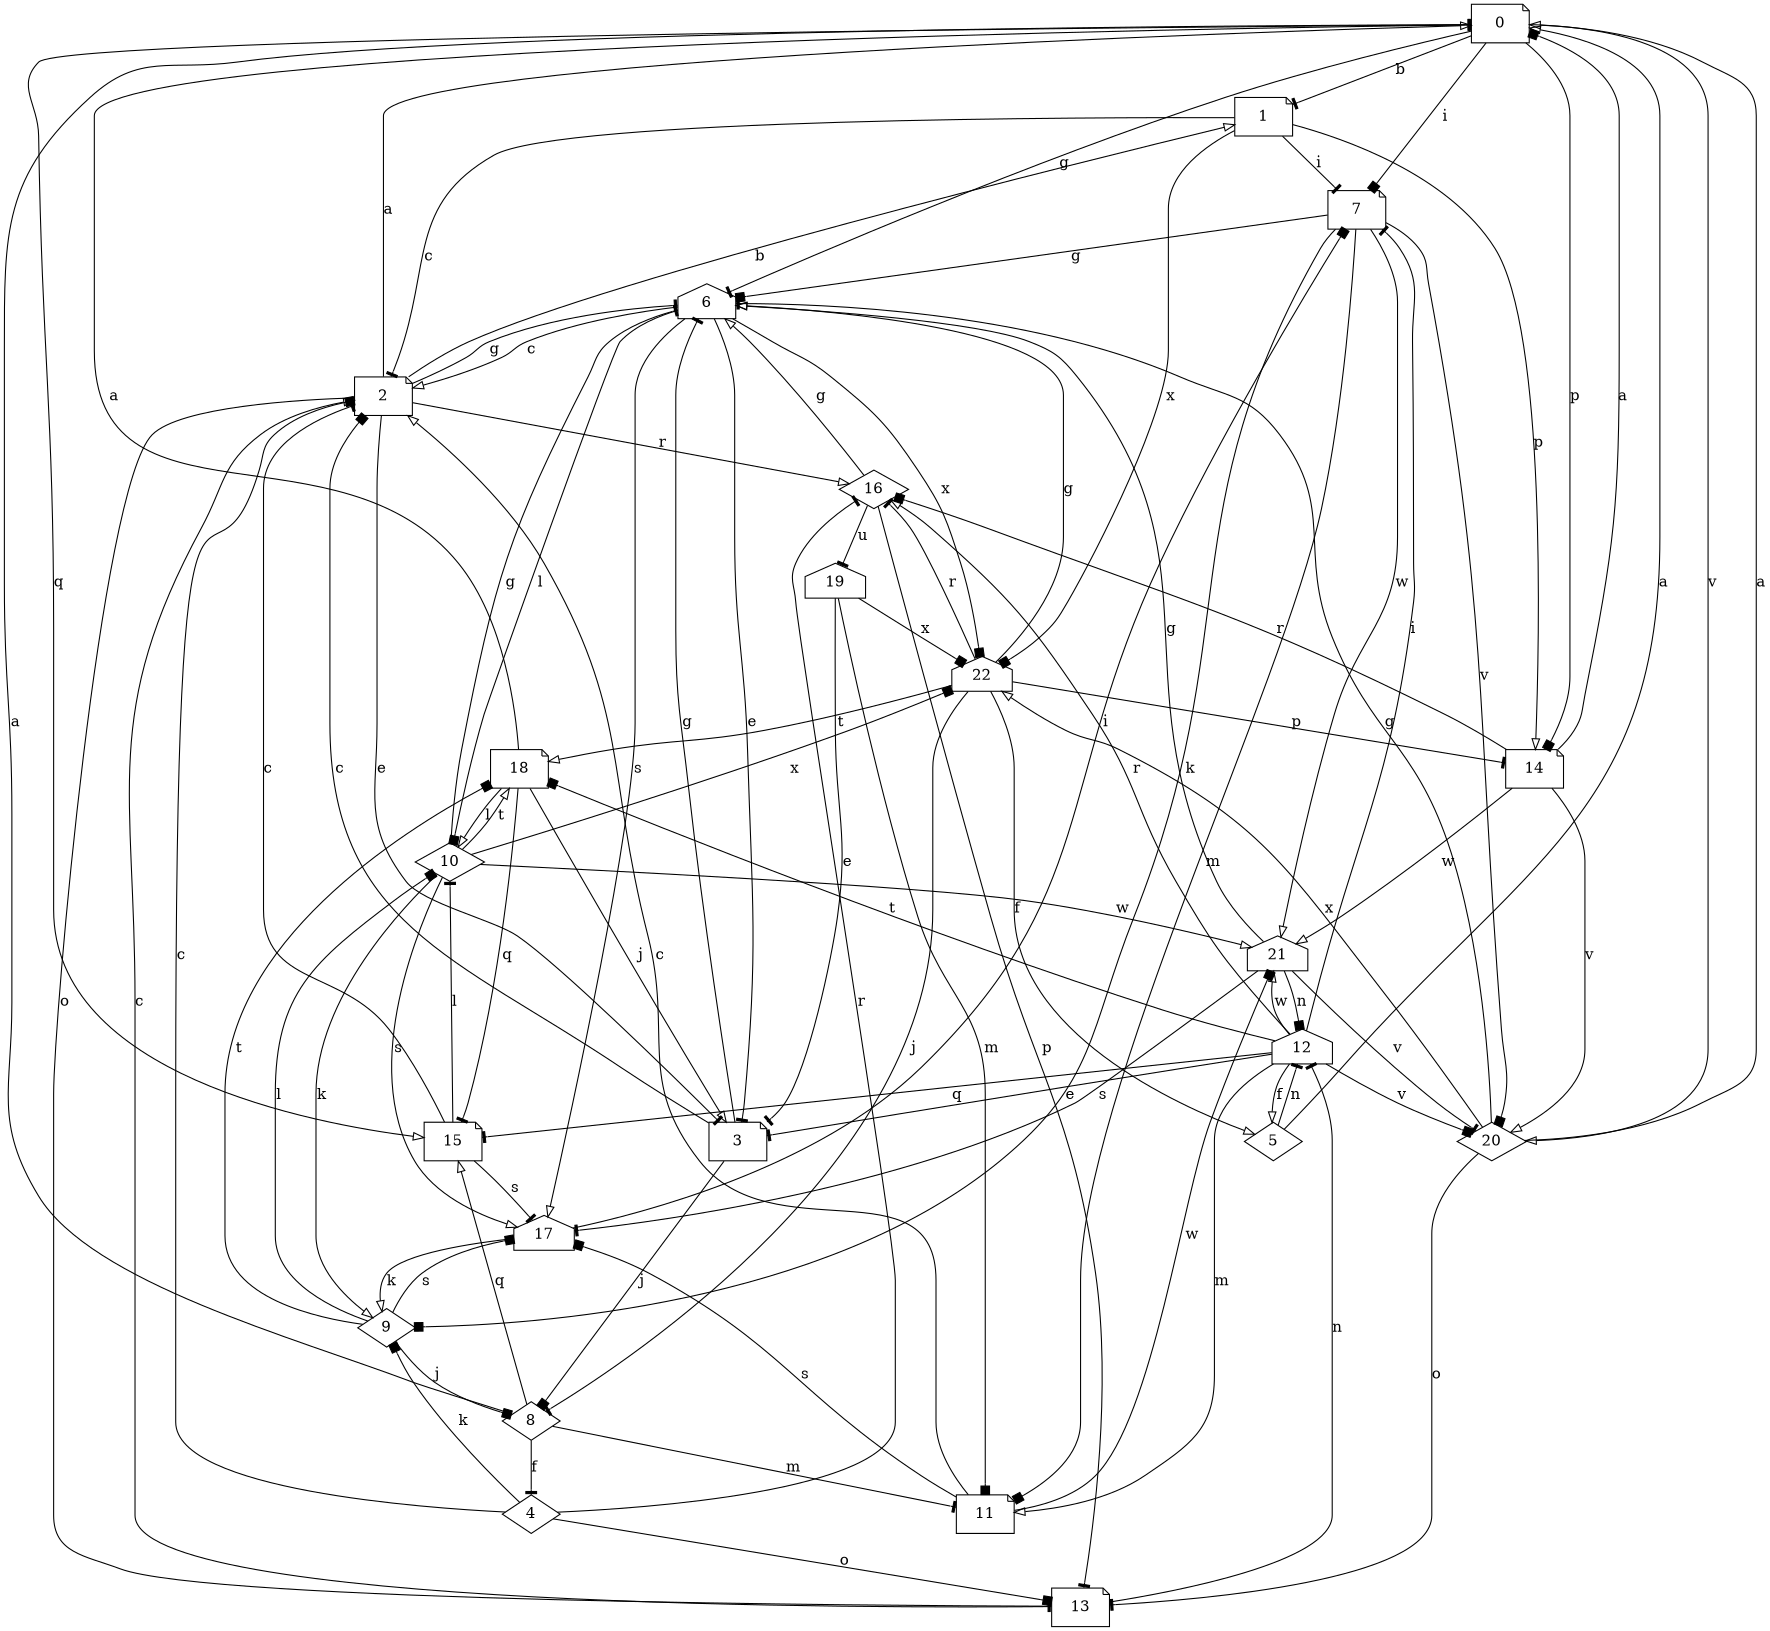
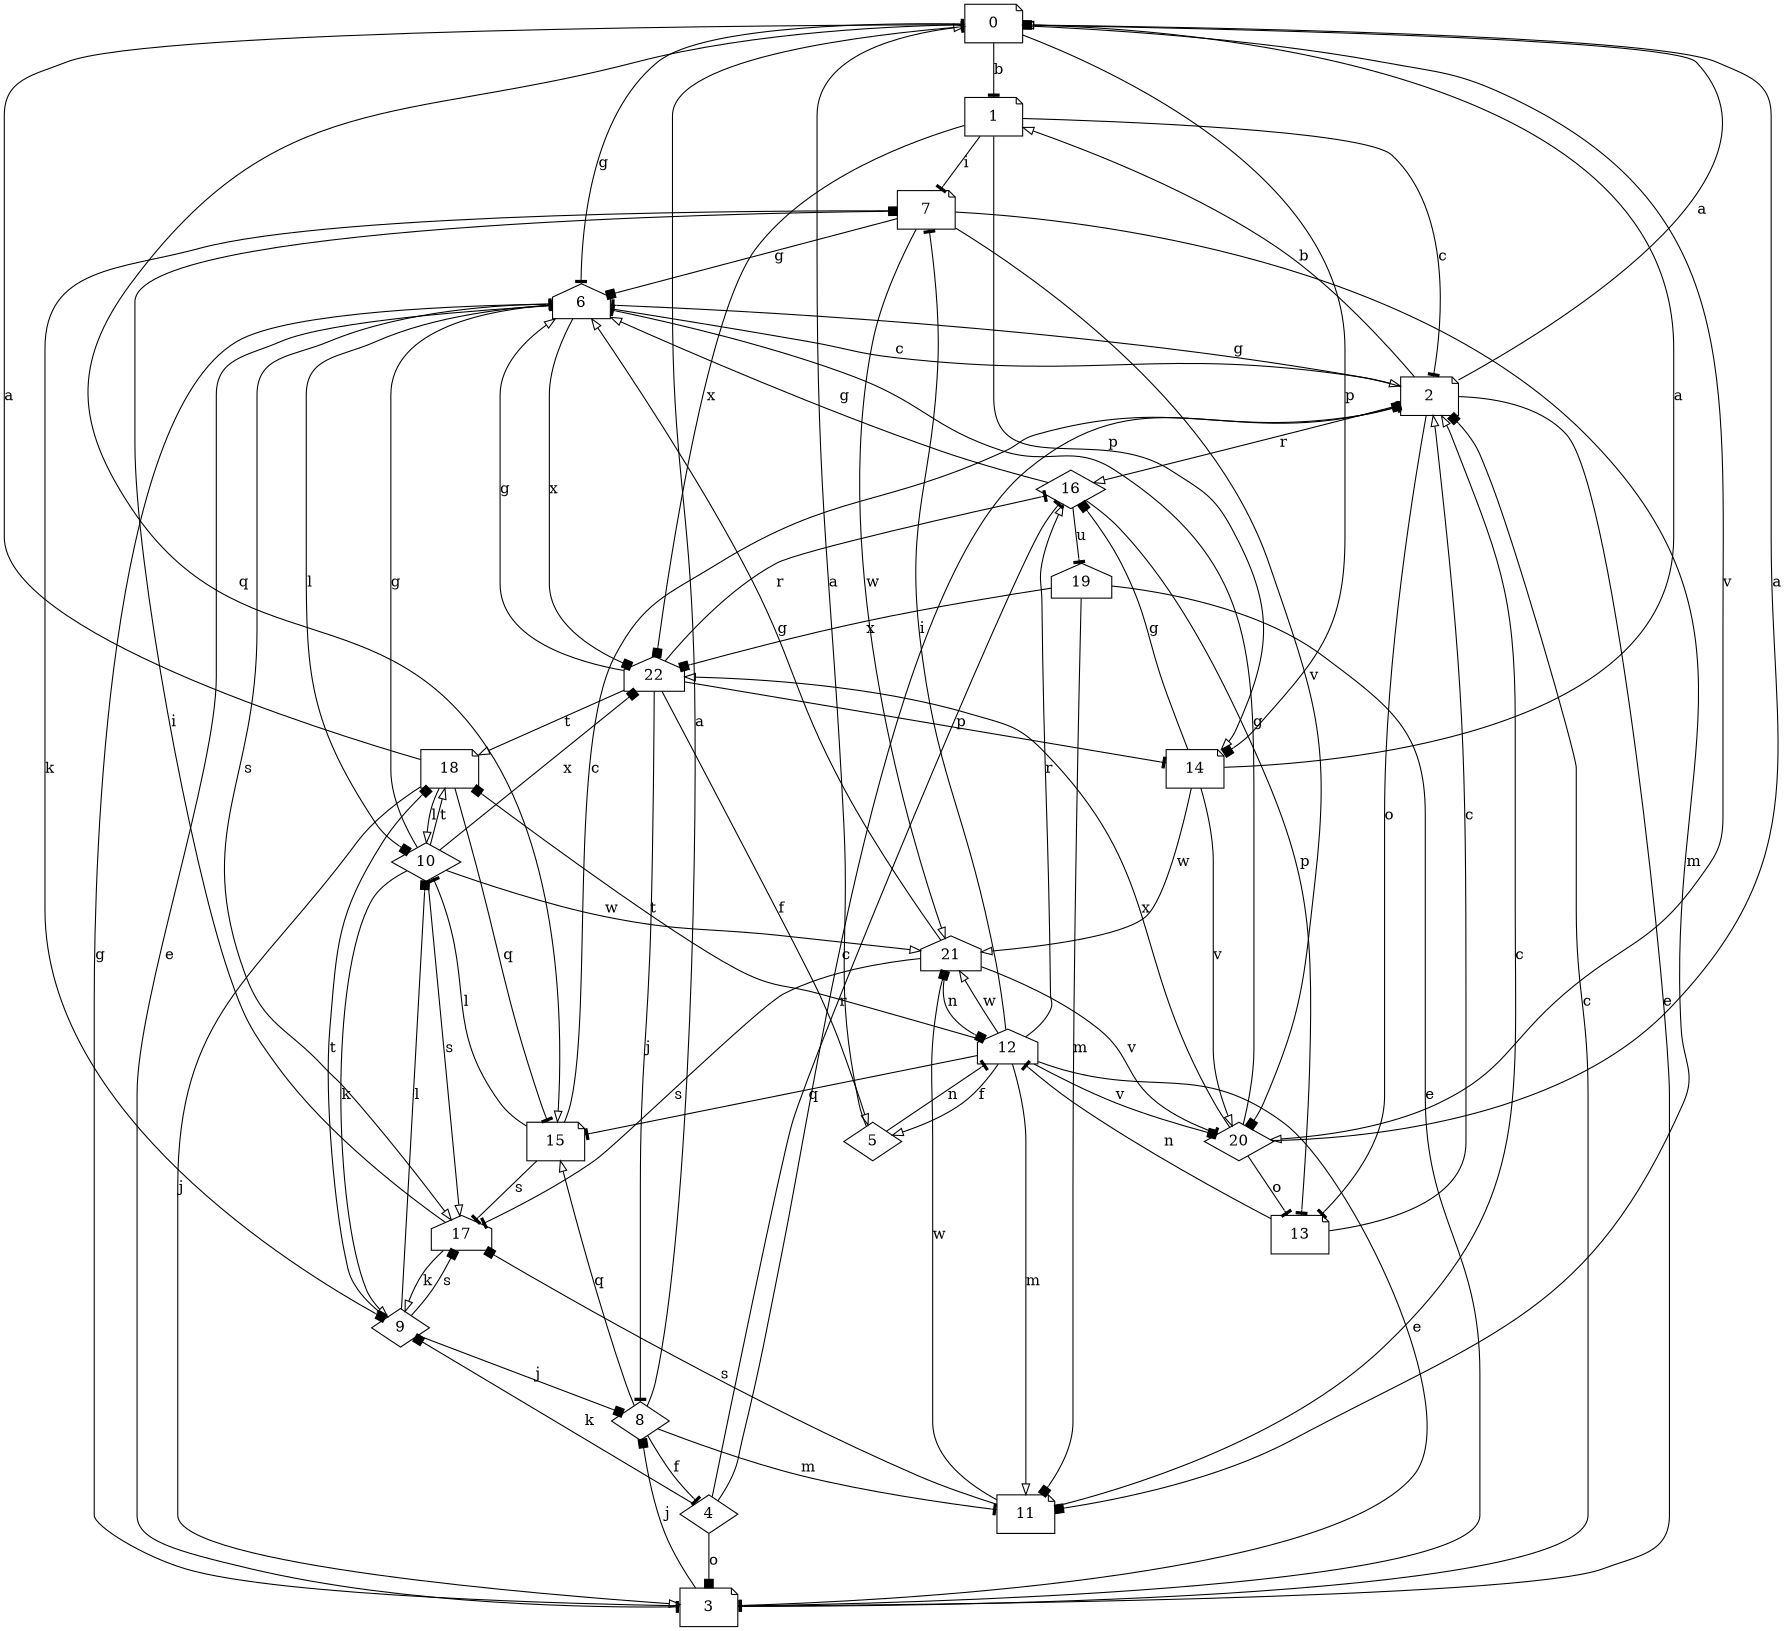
(1432, 113) -> none
(1280, 629) -> (1154, 629)
(797, 1559) -> (709, 1555)
